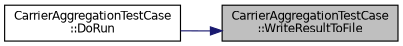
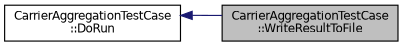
(195, 31) -> (207, 15)
